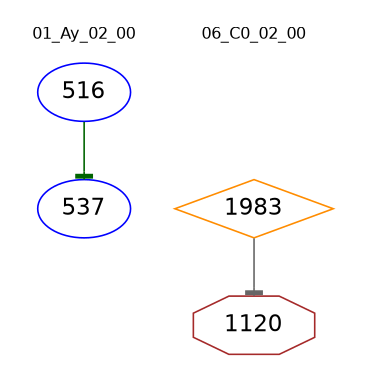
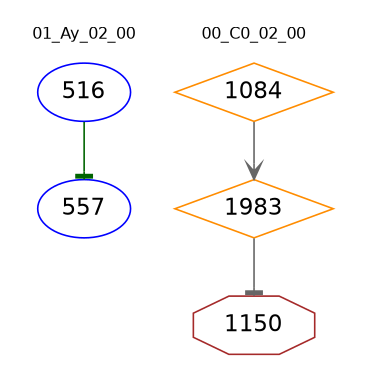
(254, 35) -> (254, 35)
none -> (254, 92)
(84, 209) -> (84, 209)
(254, 325) -> (254, 325)
